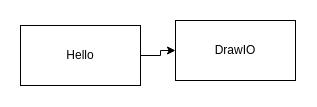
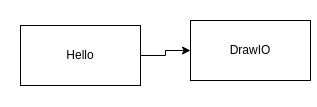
(236, 51) -> (251, 51)
